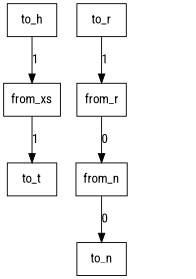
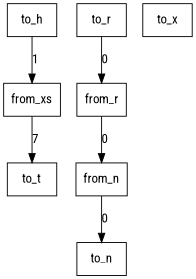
none -> (167, 20)
(105, 60) -> (105, 60)
(35, 140) -> (35, 140)
